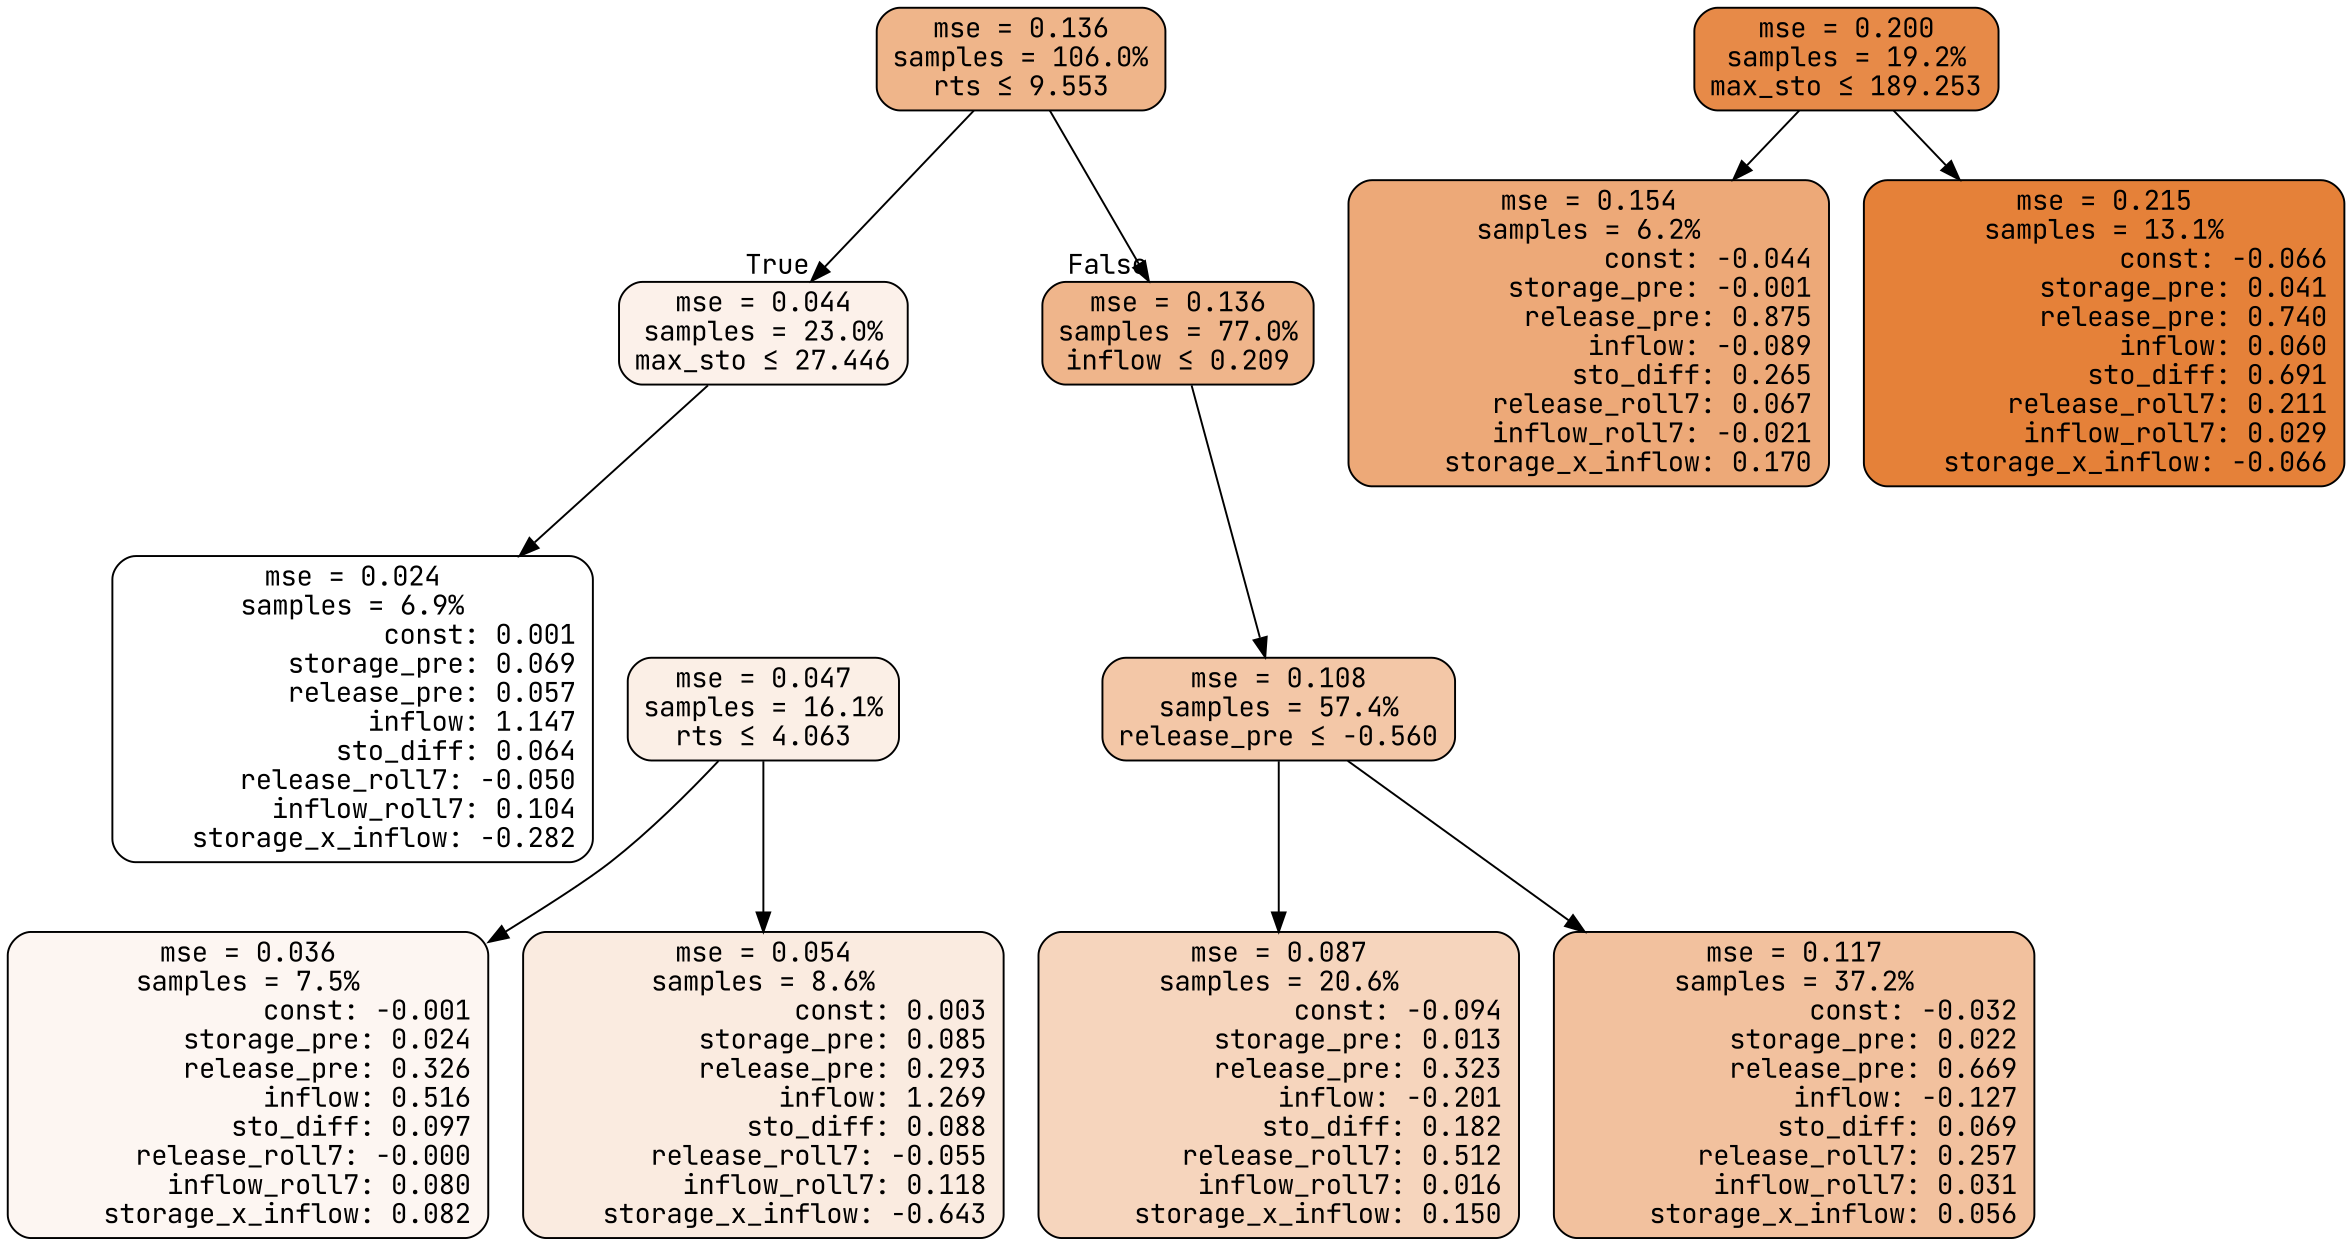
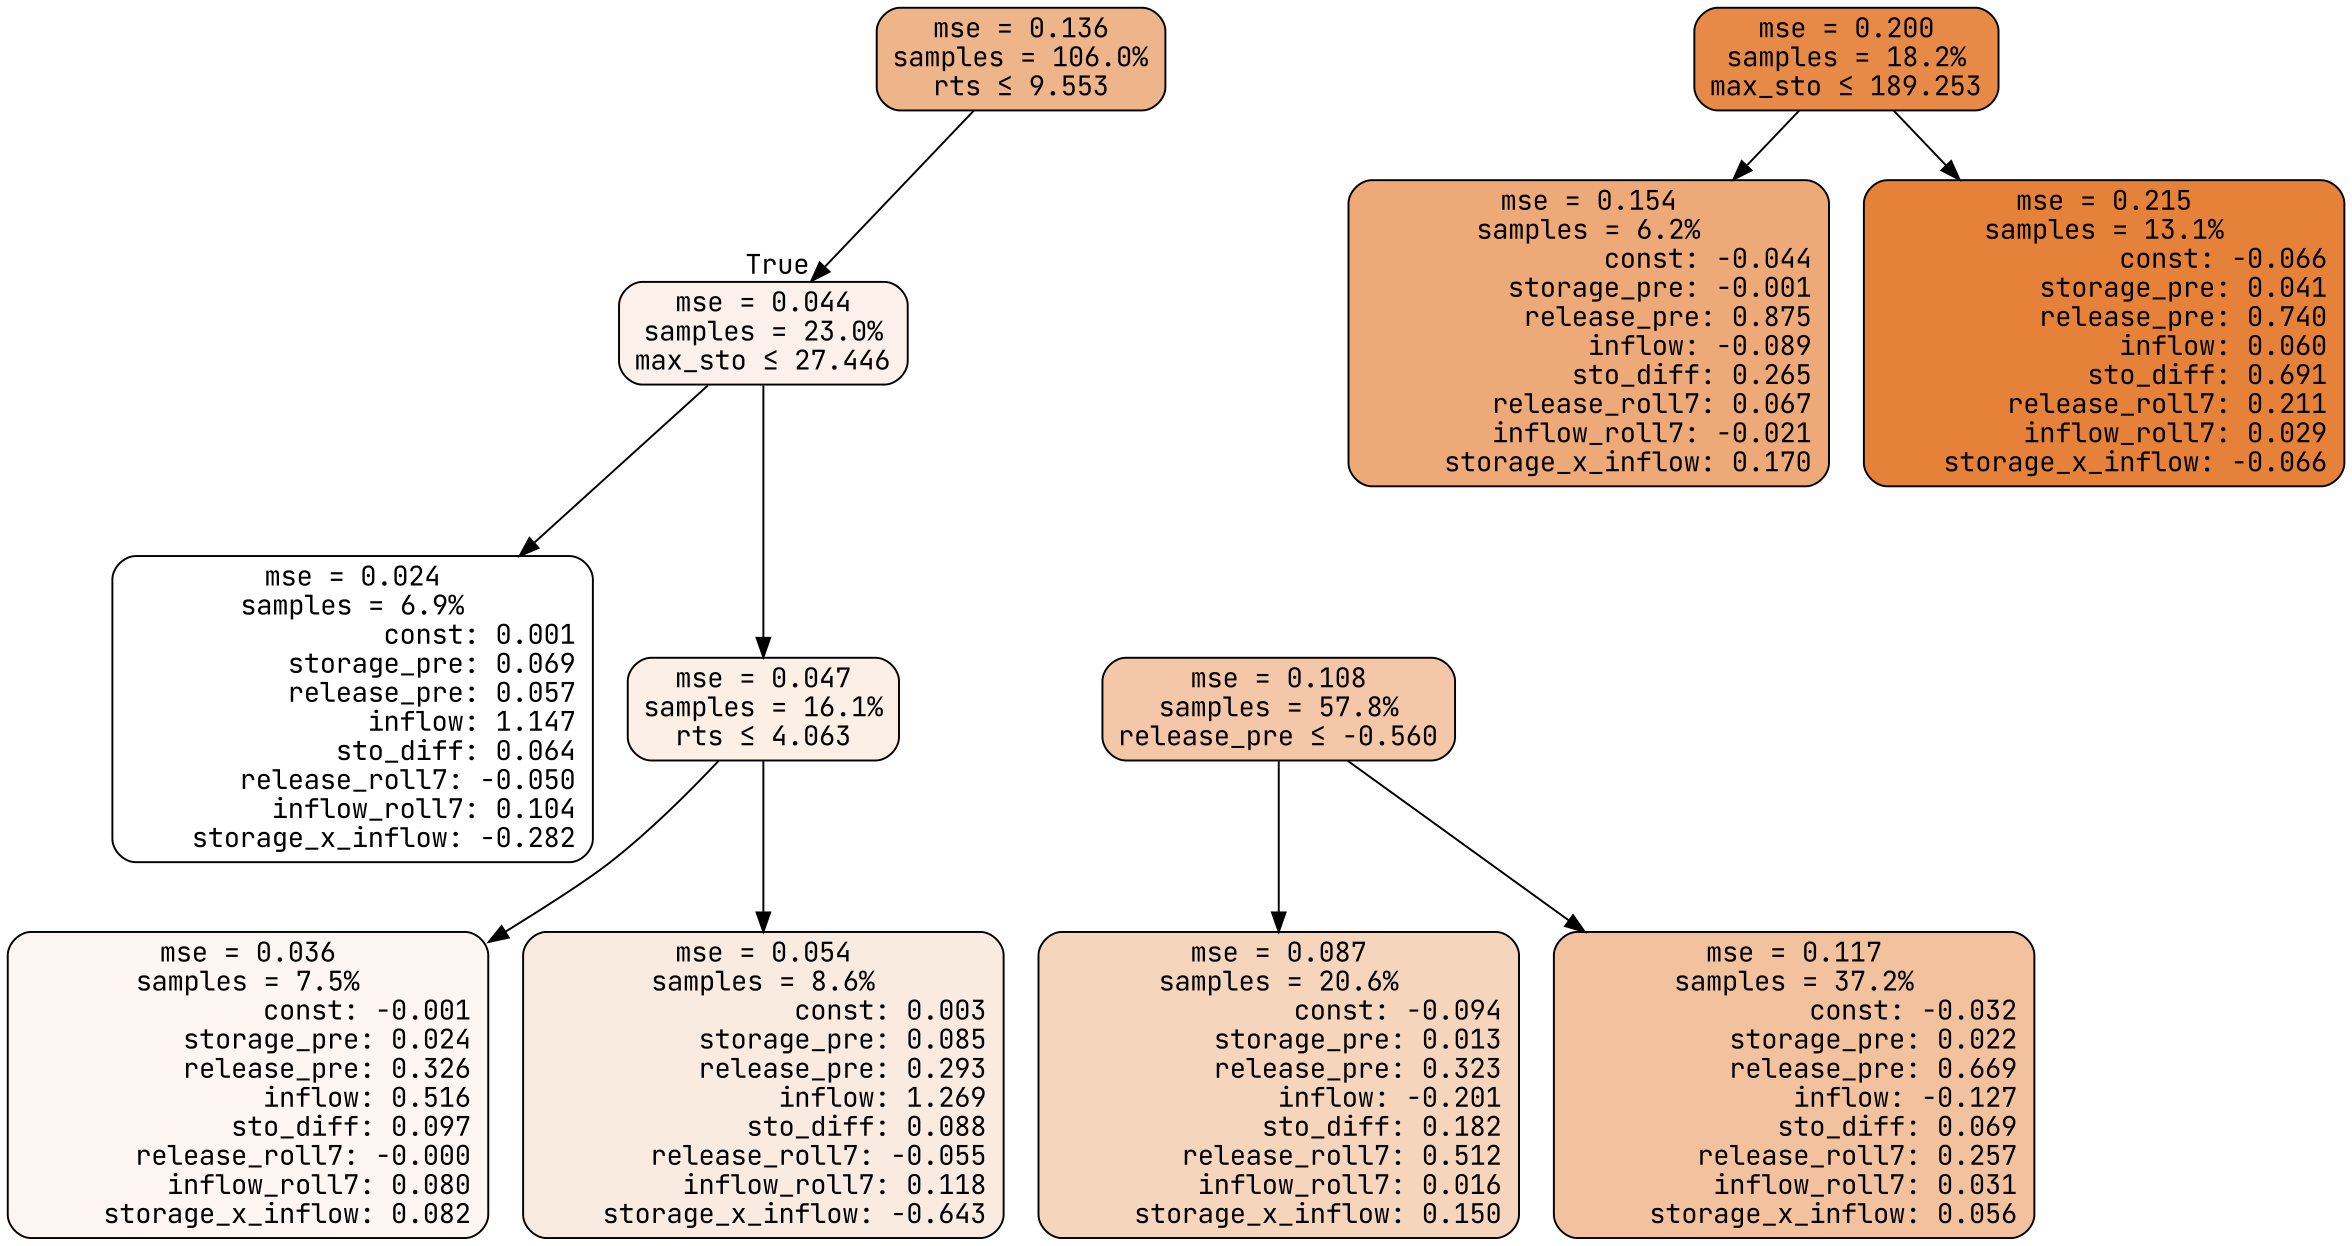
(1846, 59) -> (1846, 59)
(1178, 333) -> none
none -> (763, 512)
(1279, 709) -> (1279, 709)
